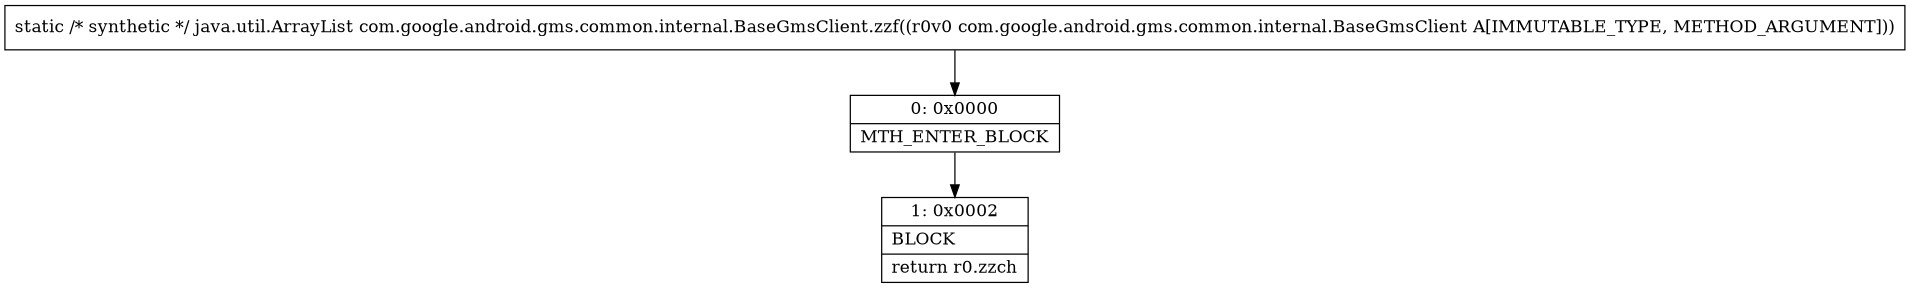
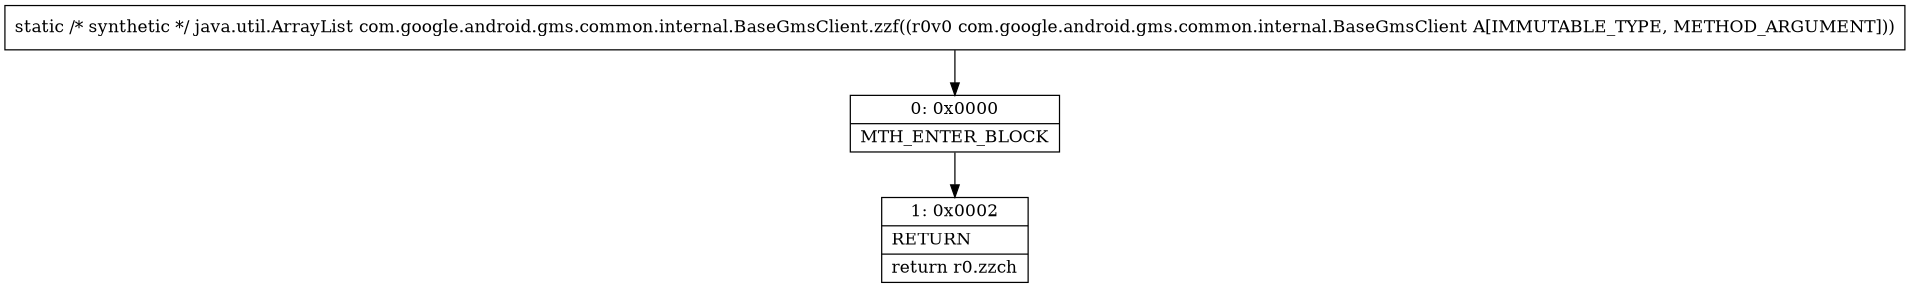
(924, 239) -> (932, 239)
